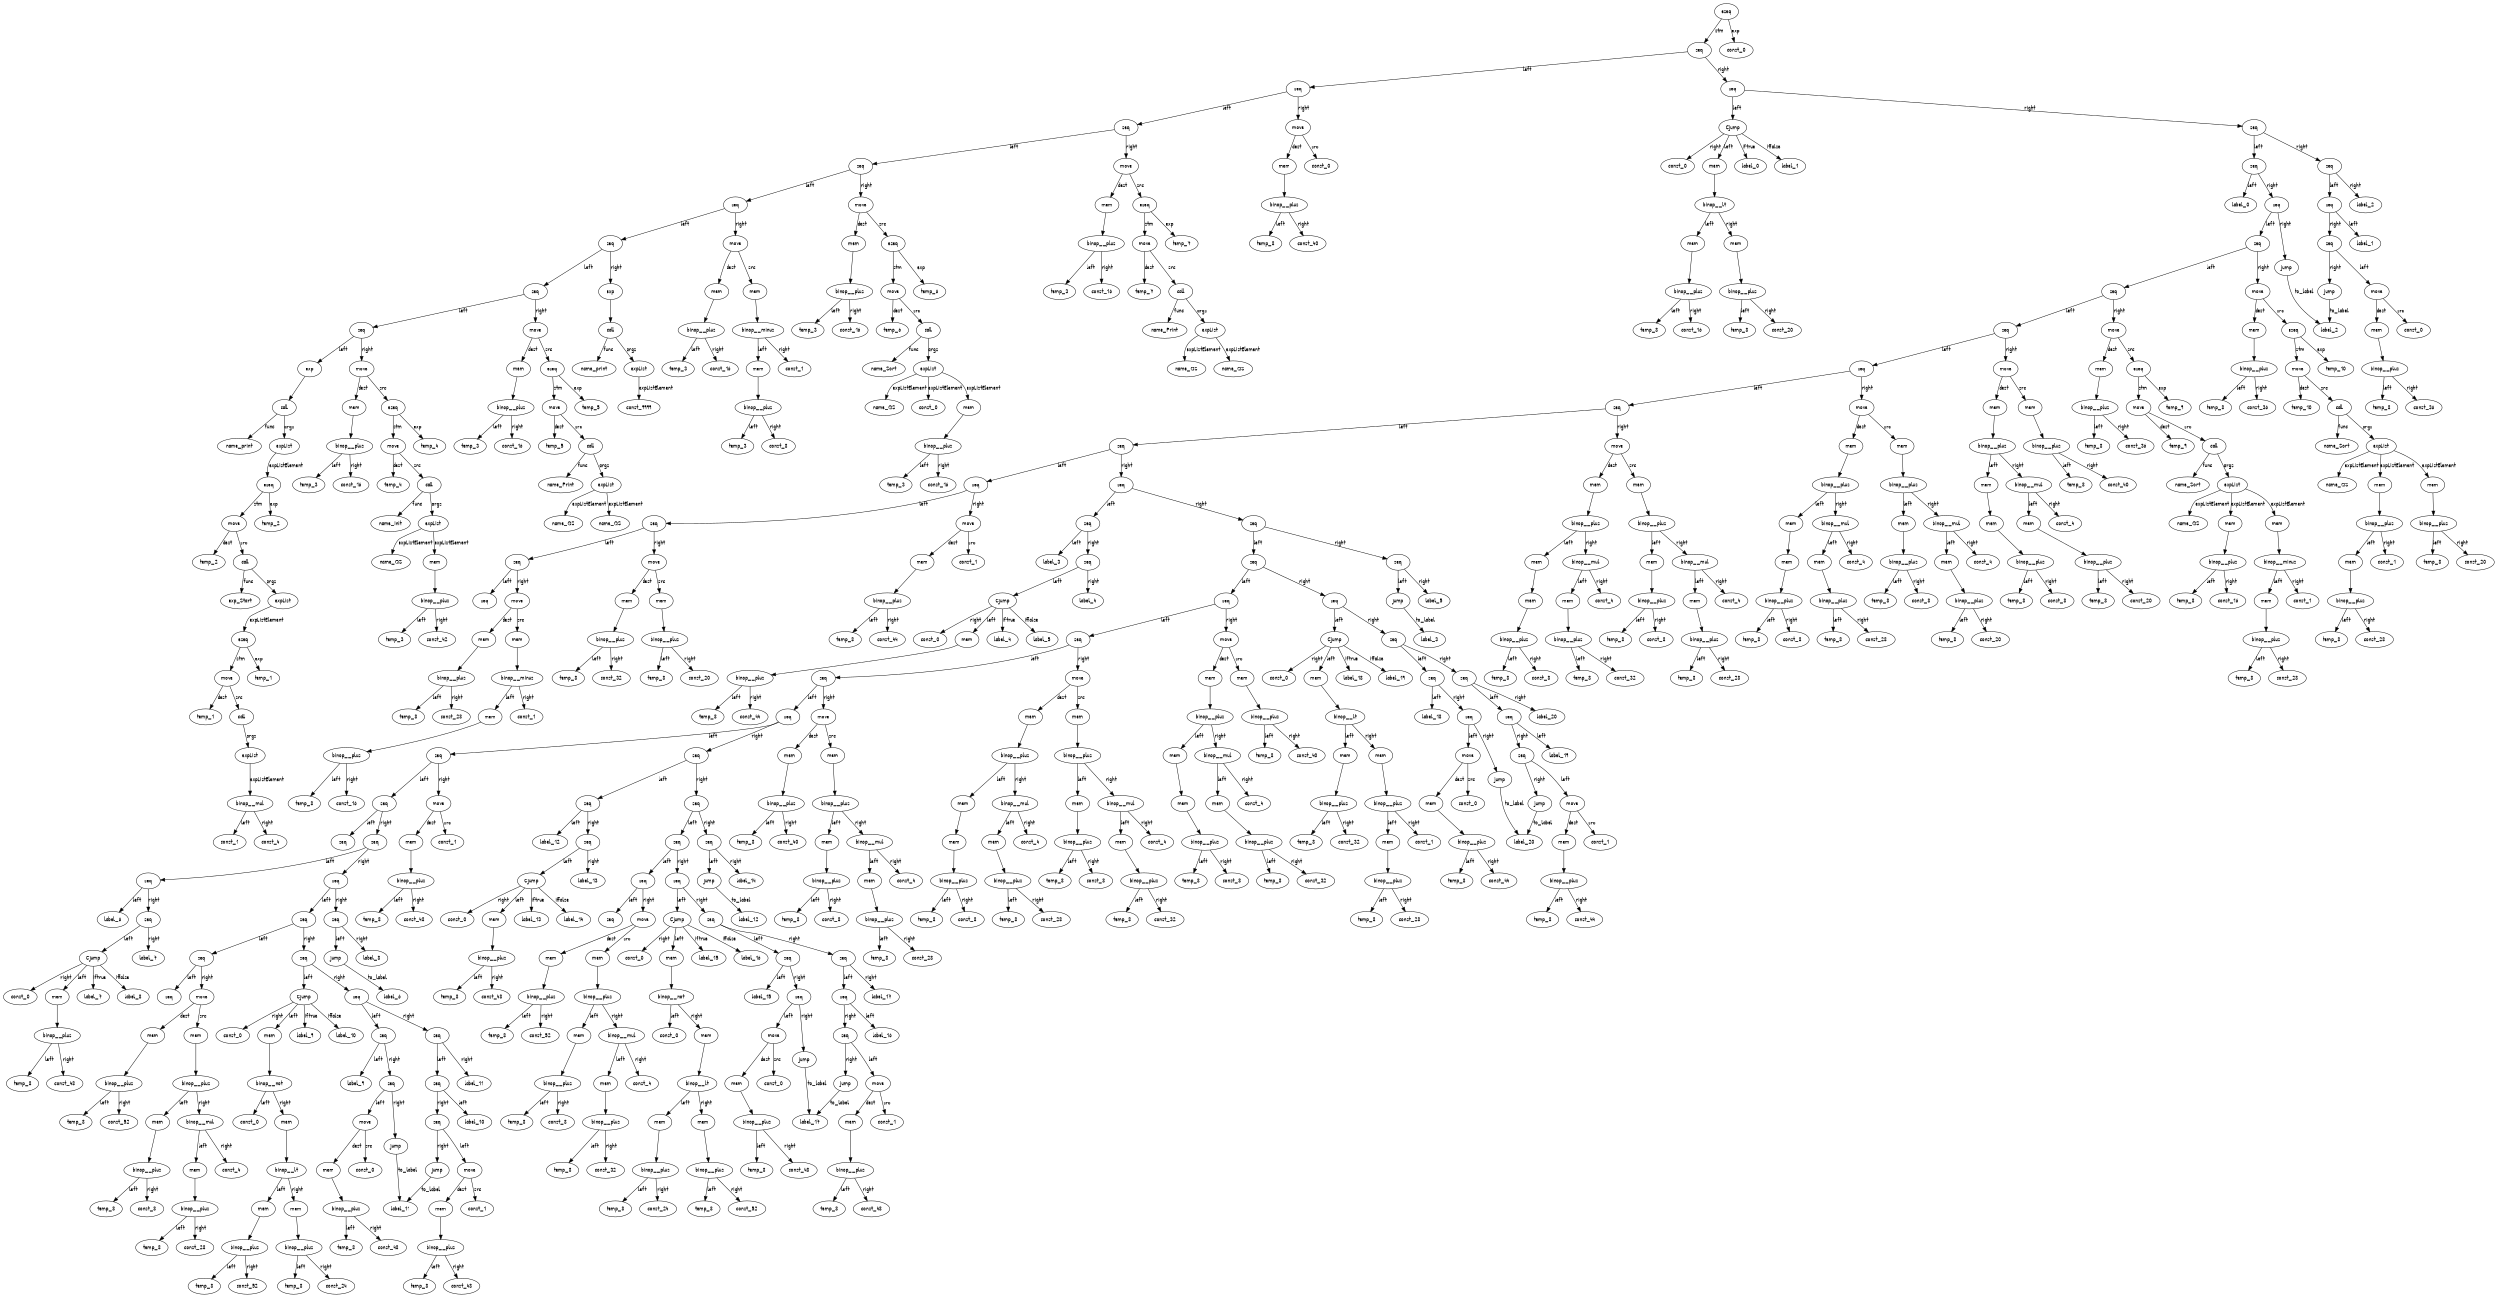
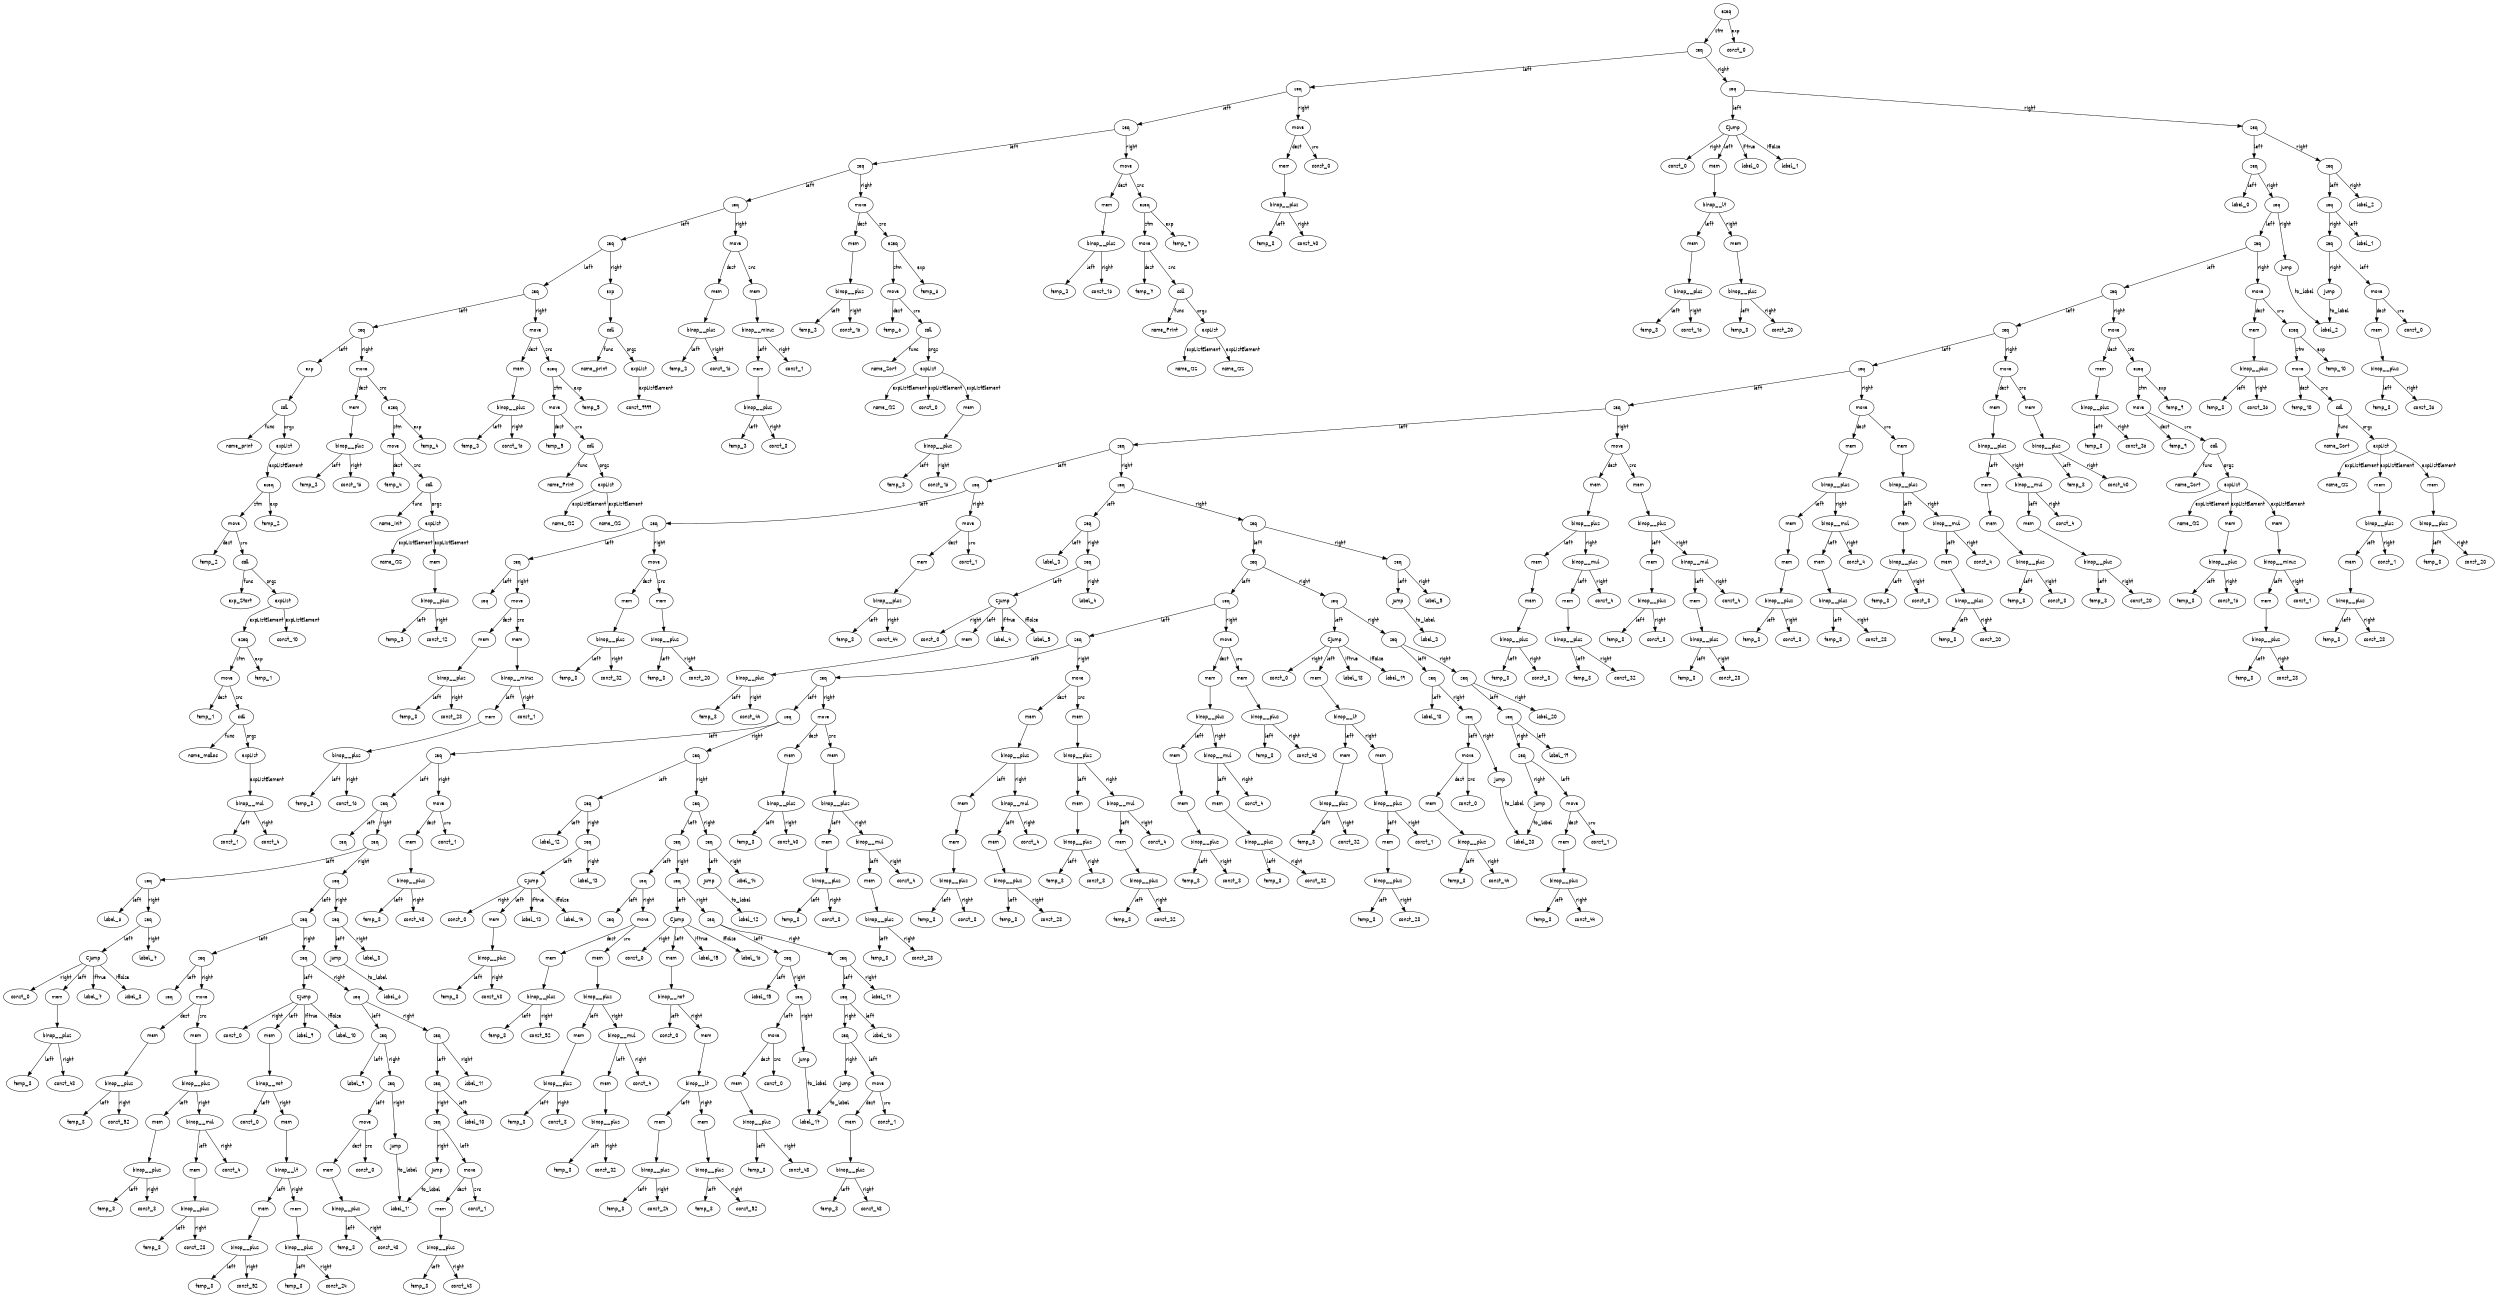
none -> (287, 640)
(437, 640) -> (437, 640)
none -> (203, 756)
